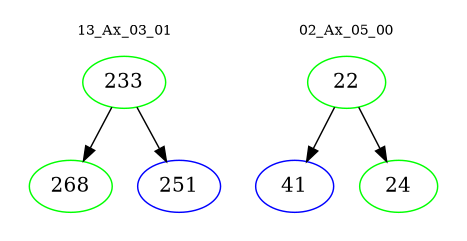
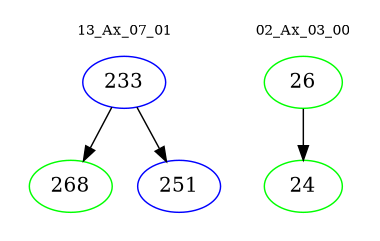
(125, 31) -> (125, 31)
(347, 31) -> (303, 31)
(124, 82) -> (124, 82)
(347, 82) -> (303, 82)
(295, 186) -> none
